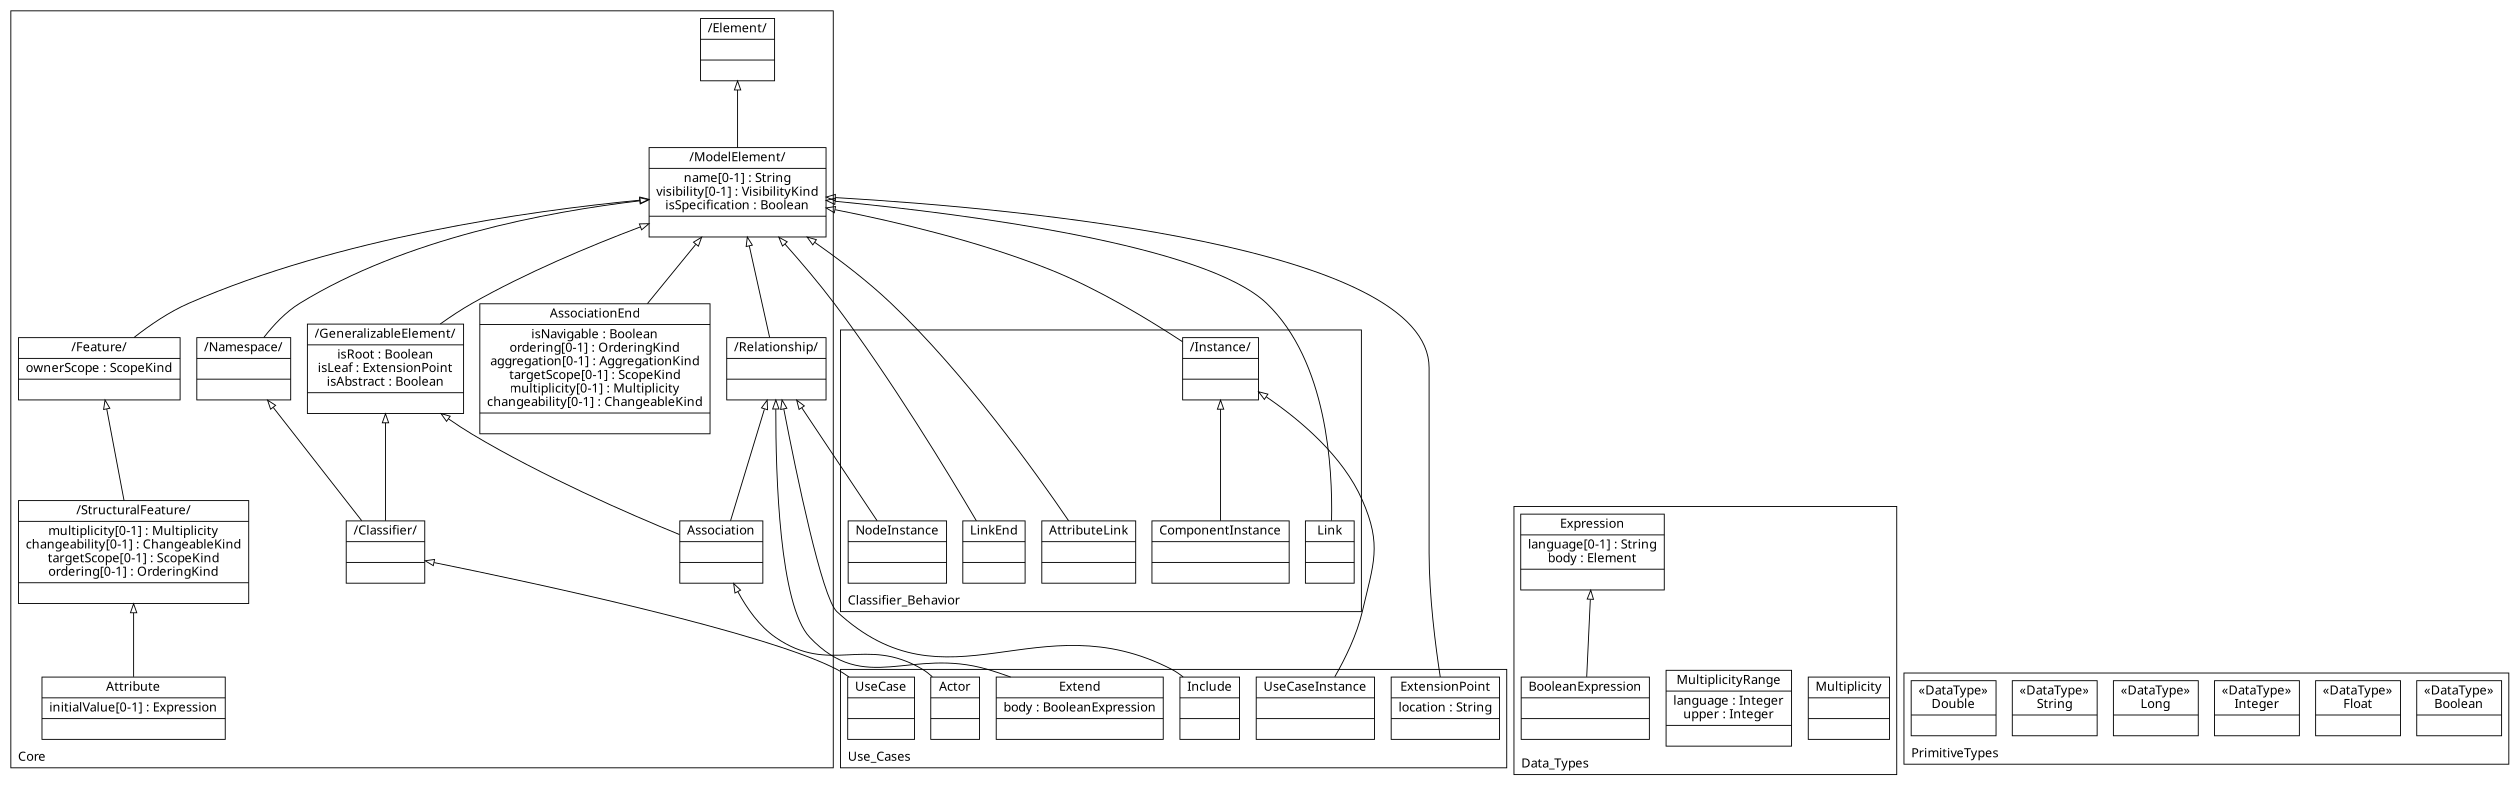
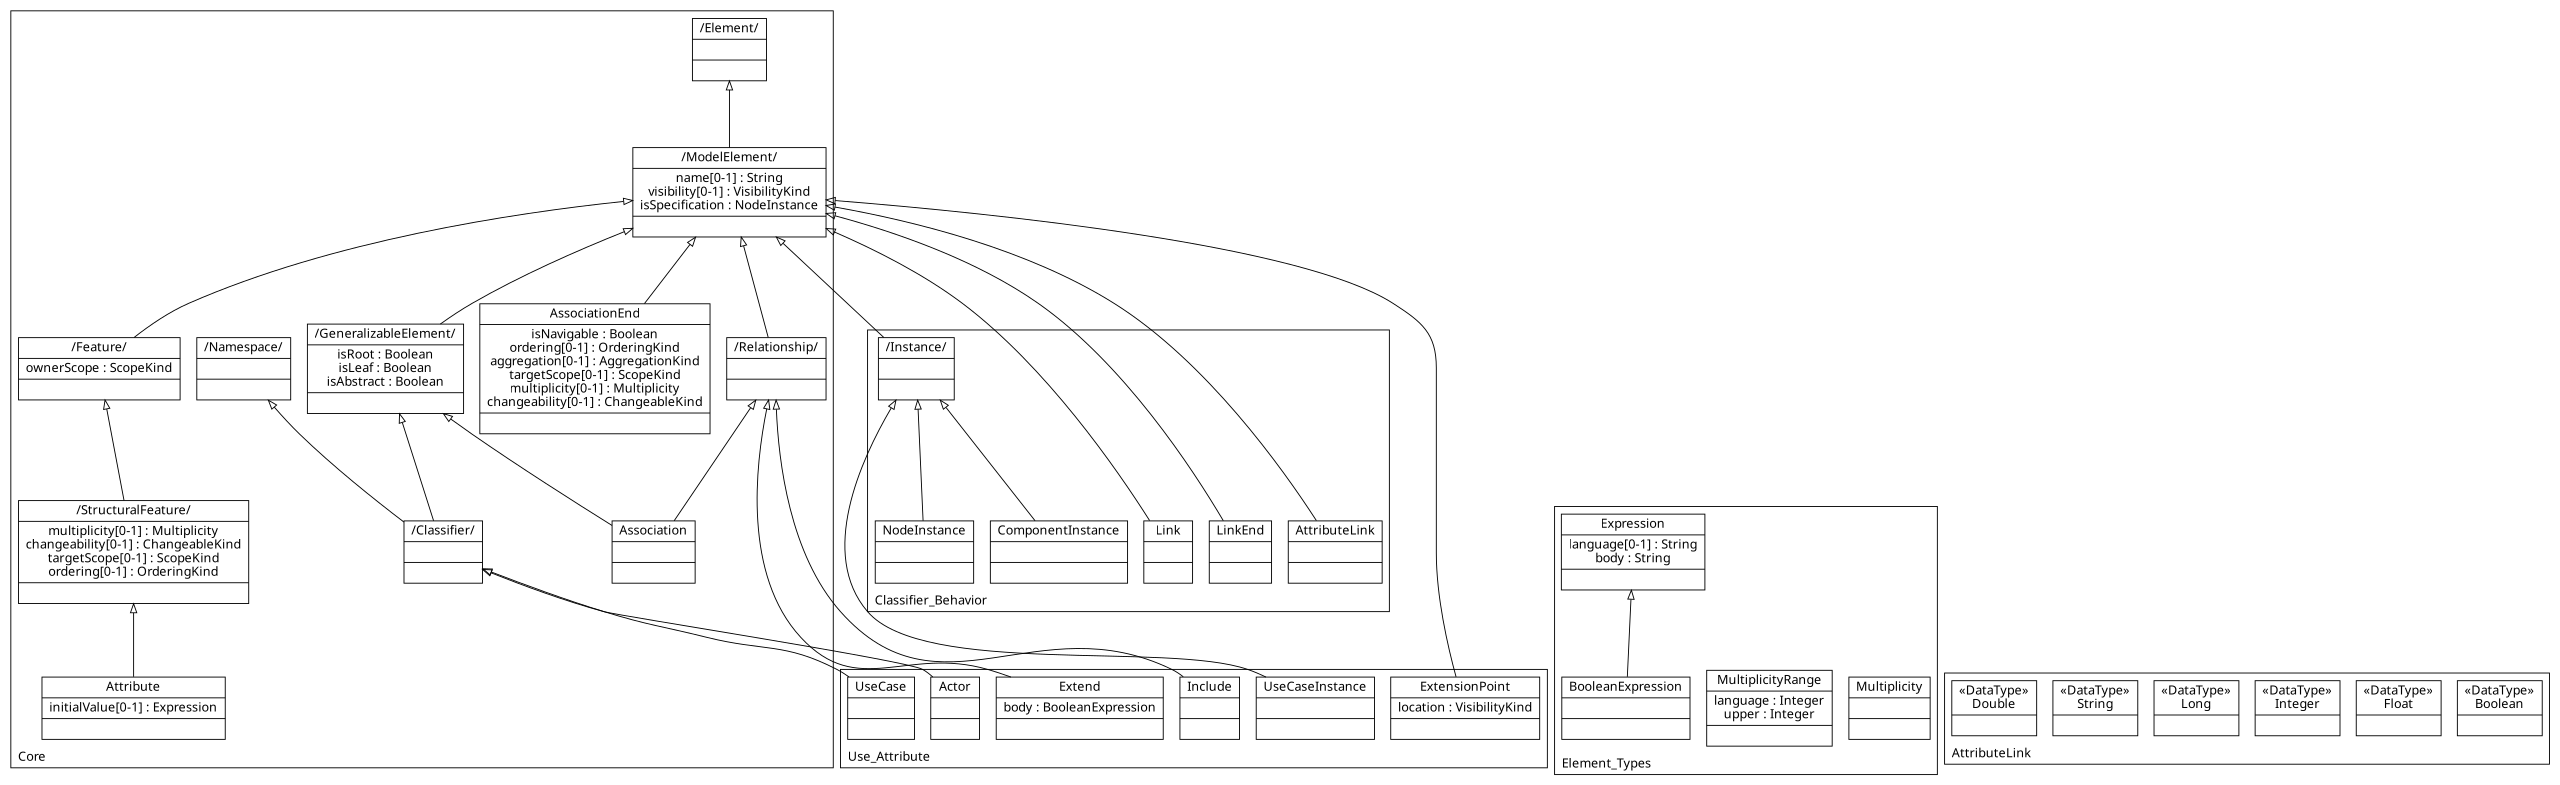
(738, 205) -> (729, 205)
(440, 242) -> none
(385, 368) -> (385, 368)
(847, 476) -> (921, 465)
(1592, 558) -> (1633, 558)
(819, 654) -> (711, 630)
(1445, 708) -> (1465, 708)
(1955, 754) -> (1992, 754)
(879, 757) -> (889, 757)
(1555, 764) -> (1607, 764)
